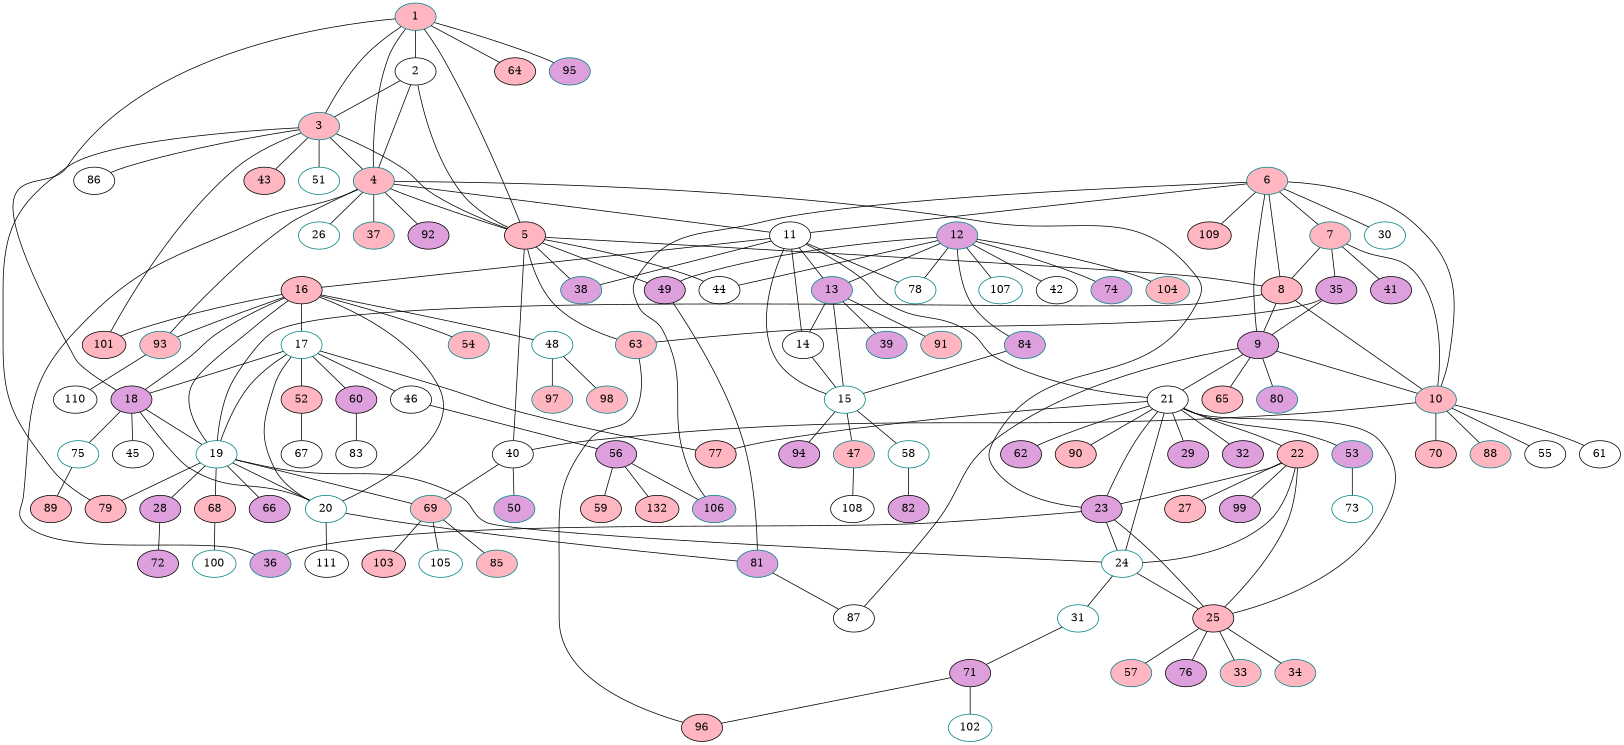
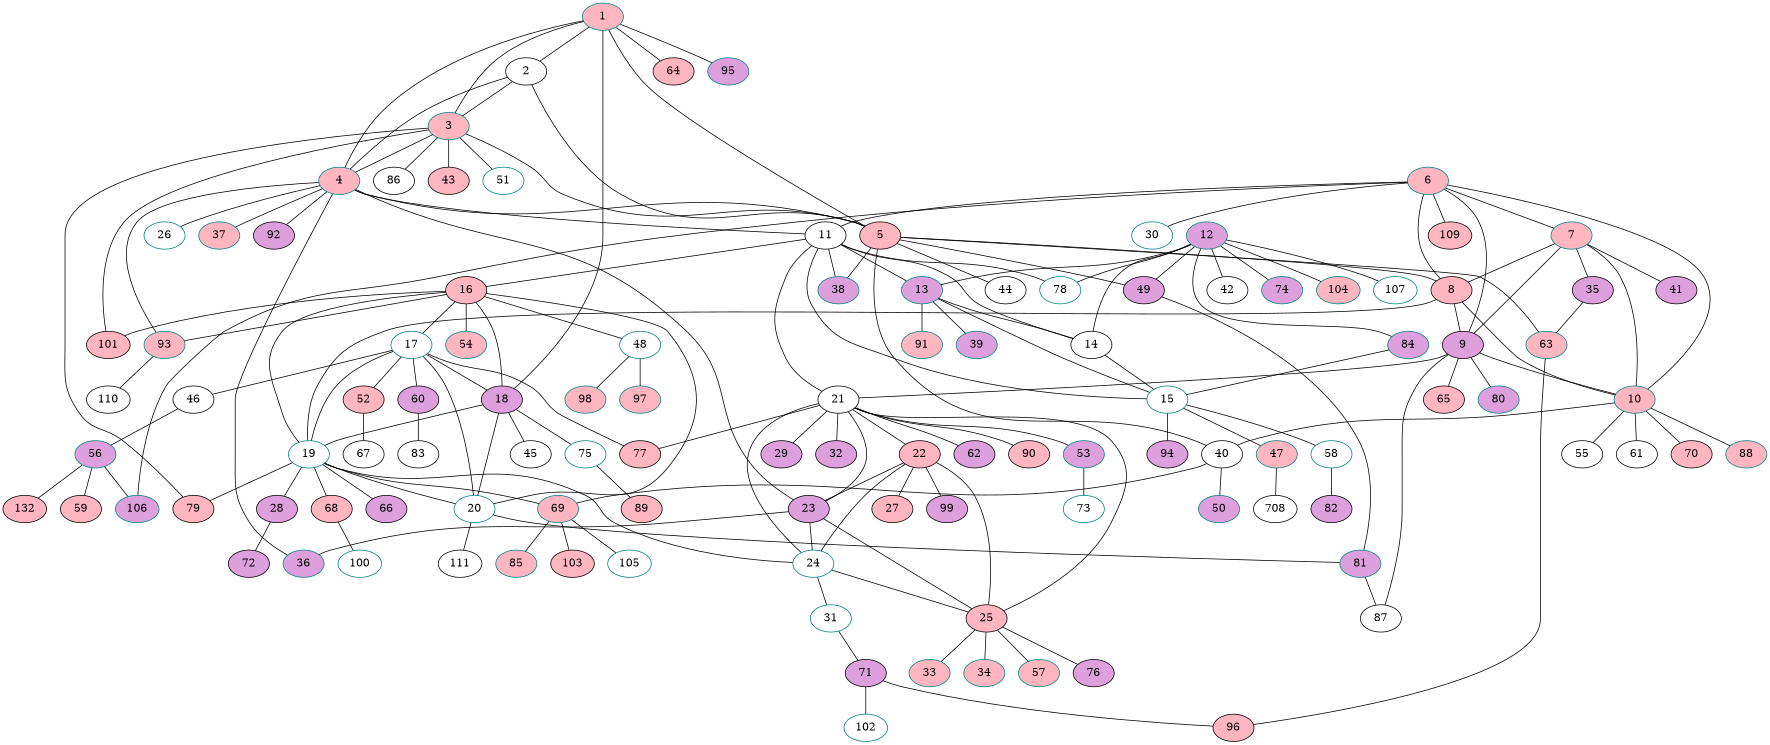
(828, 265) -> (1119, 274)
(1297, 318) -> (1517, 290)
(616, 454) -> (95, 454)
(852, 509) -> (1275, 509)
